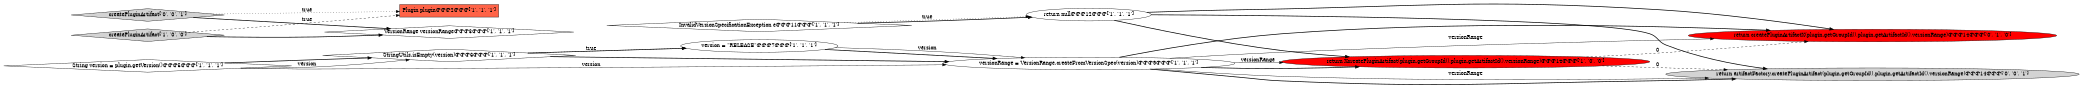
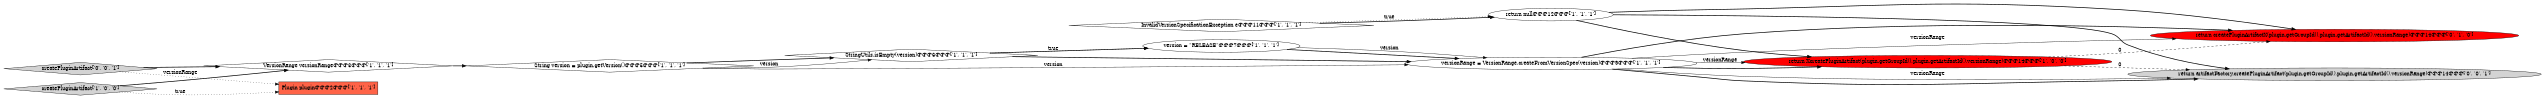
(307, 10) -> (180, 73)
(282, 25) -> (197, 95)
none -> (458, 66)
